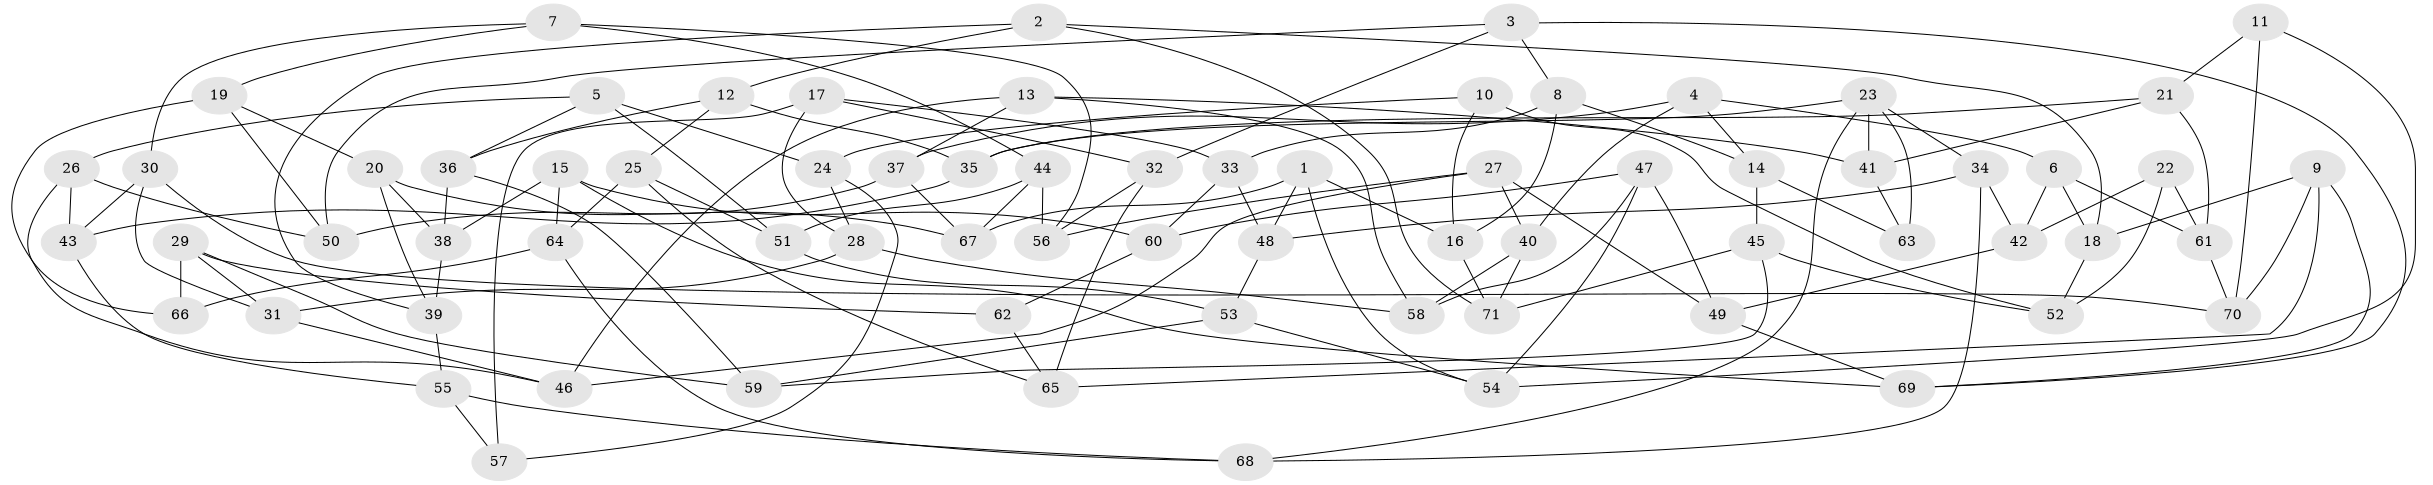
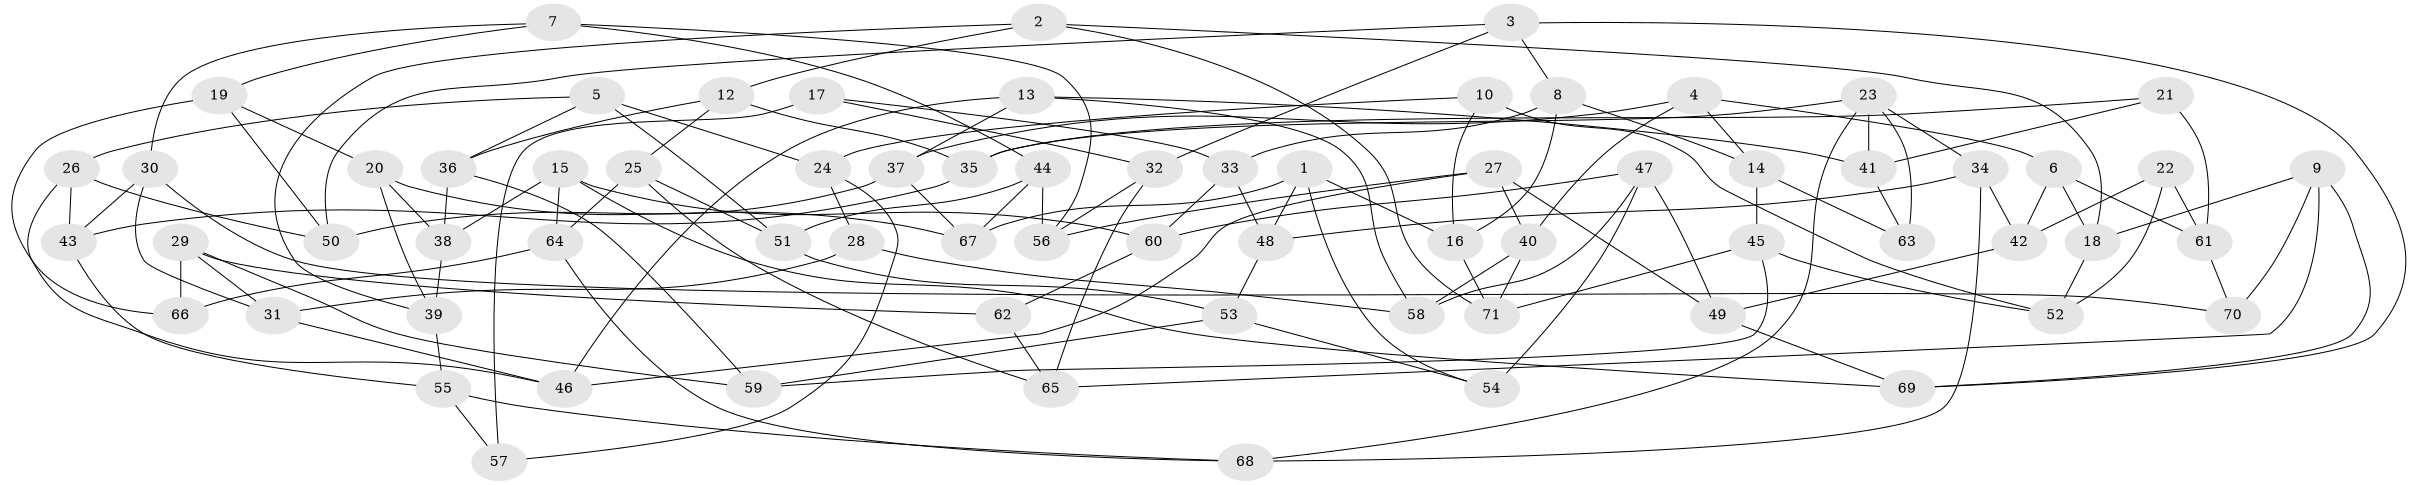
(2261, 22) -> none
(784, 180) -> none
